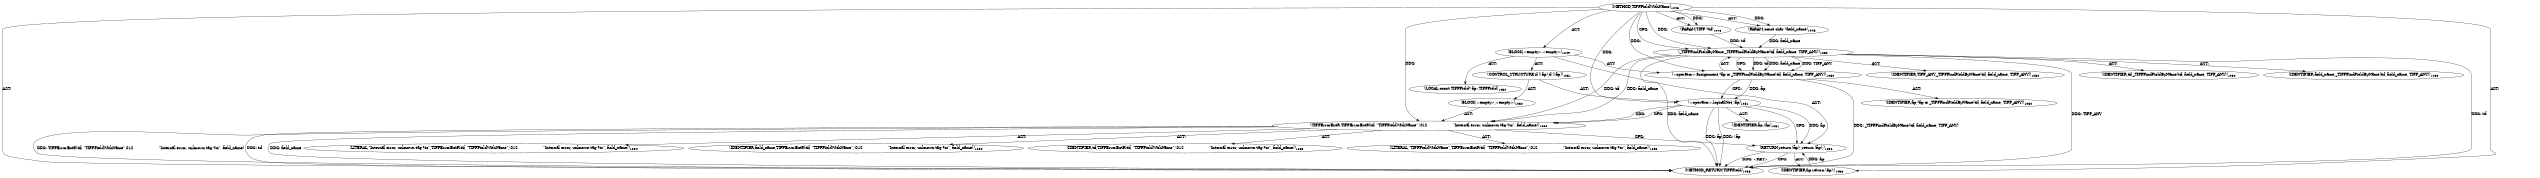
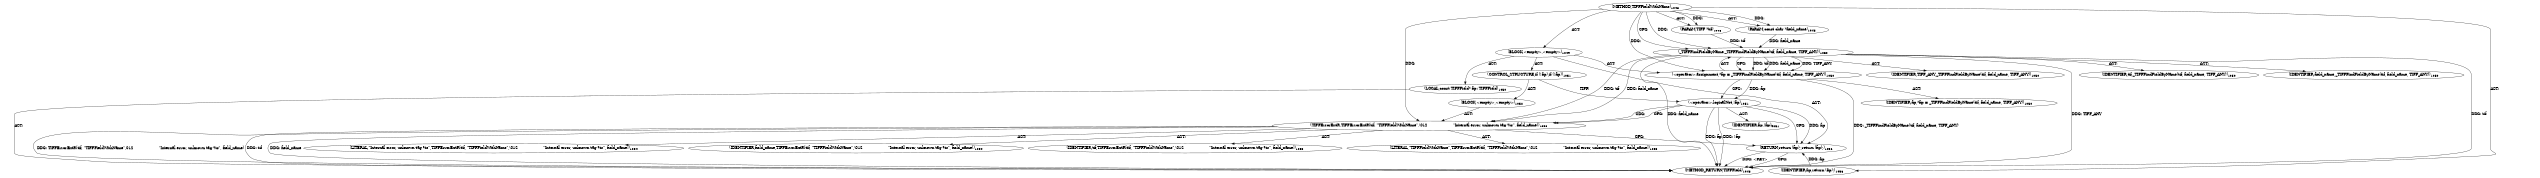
(1591, 83) -> none
(1585, 89) -> (1585, 89)
(1775, 125) -> (1775, 125)
(3, 127) -> (124, 162)
(1795, 160) -> none
(1747, 171) -> (1747, 171)
